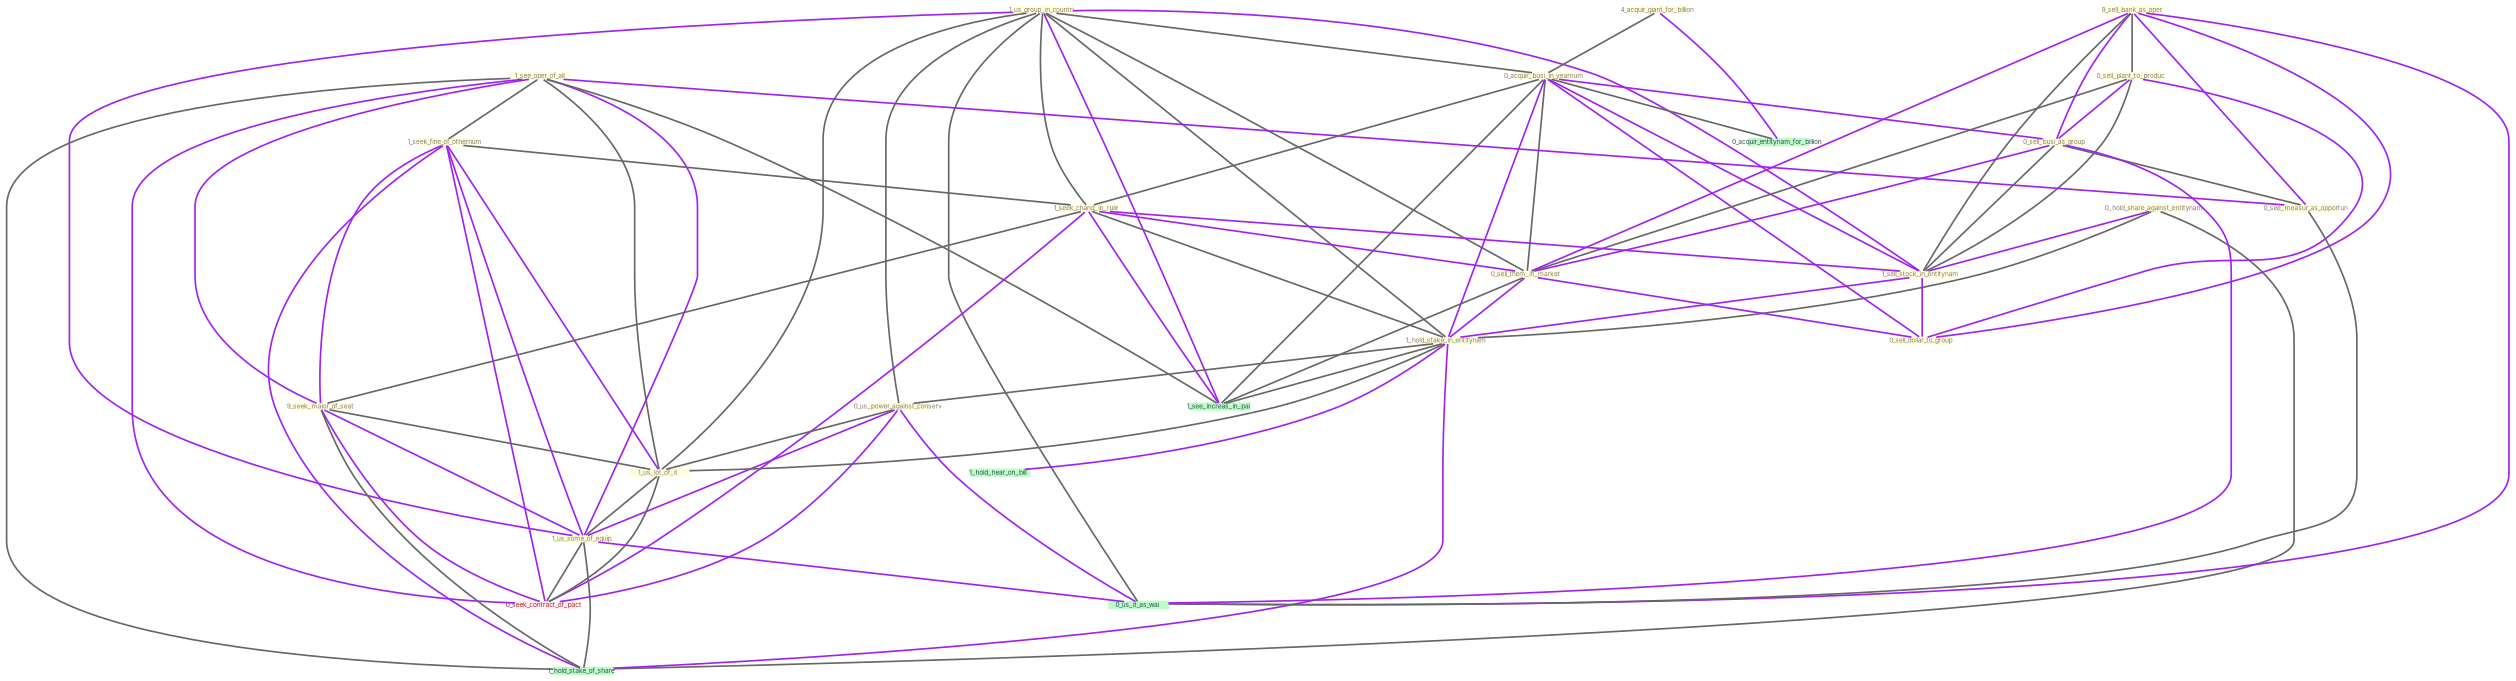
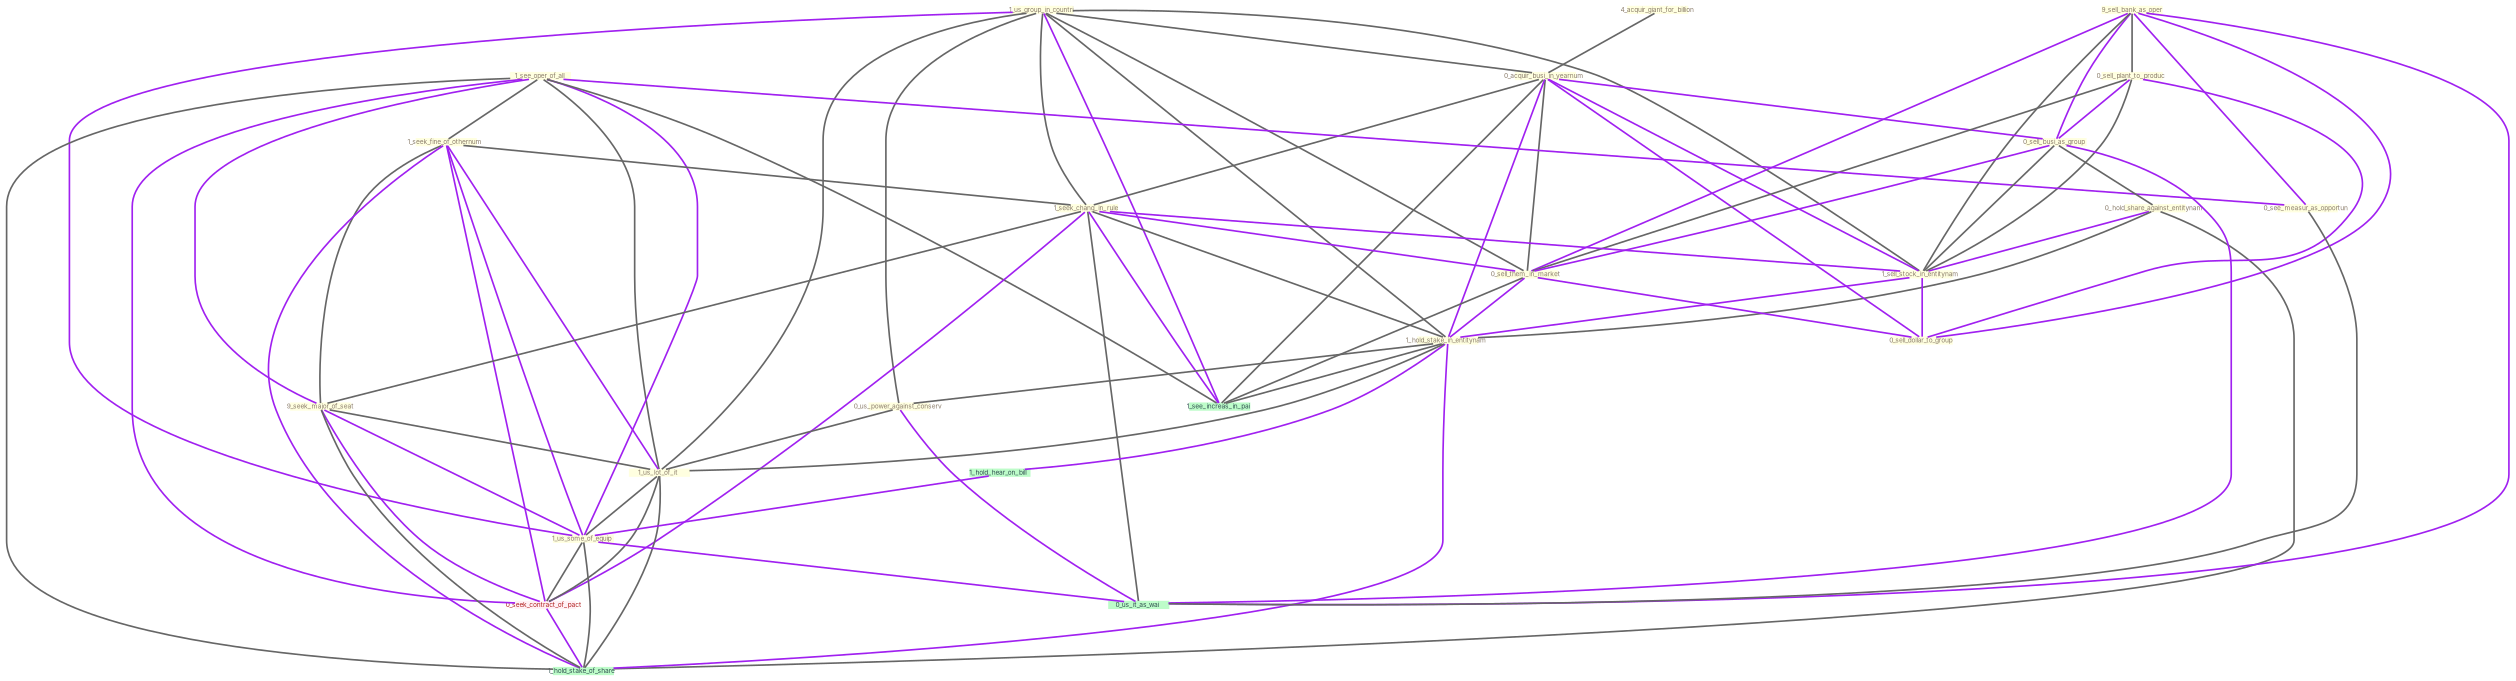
(1524, 54) -> (1524, 54)
(1778, 142) -> none
(2182, 175) -> (2106, 175)
(339, 252) -> (339, 252)
(955, 298) -> (1113, 406)
(718, 482) -> (792, 506)
(751, 546) -> (564, 638)
none -> (640, 578)
